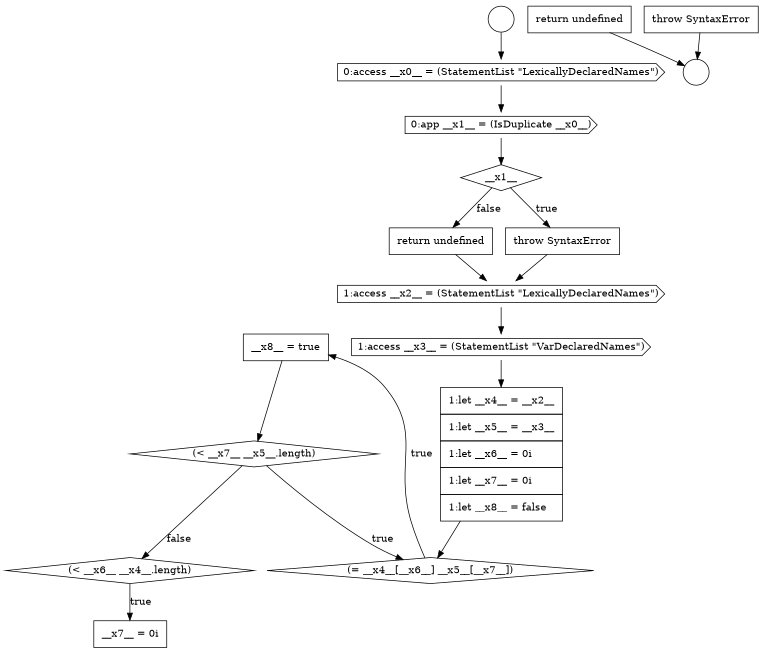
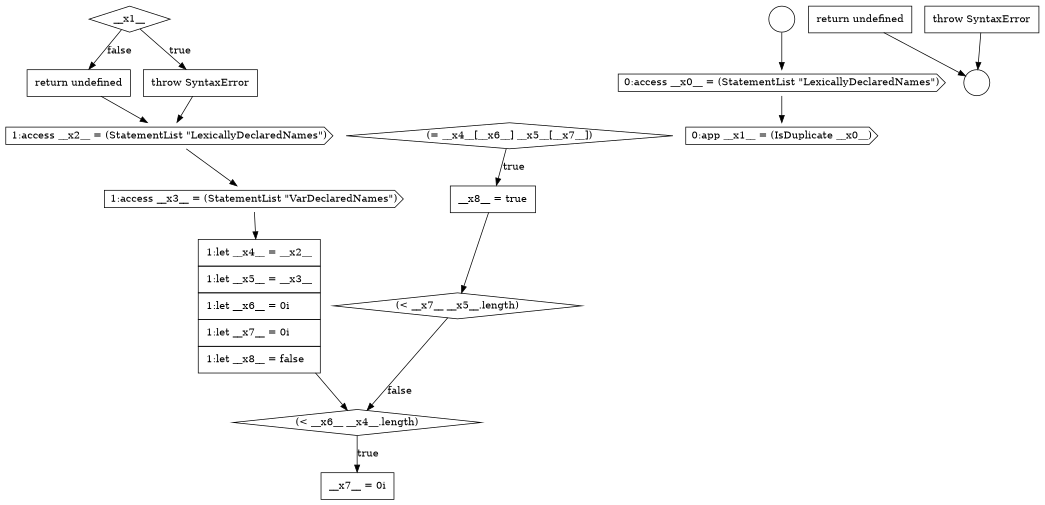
(501, 148) -> none
(328, 516) -> none
(451, 536) -> (329, 389)
